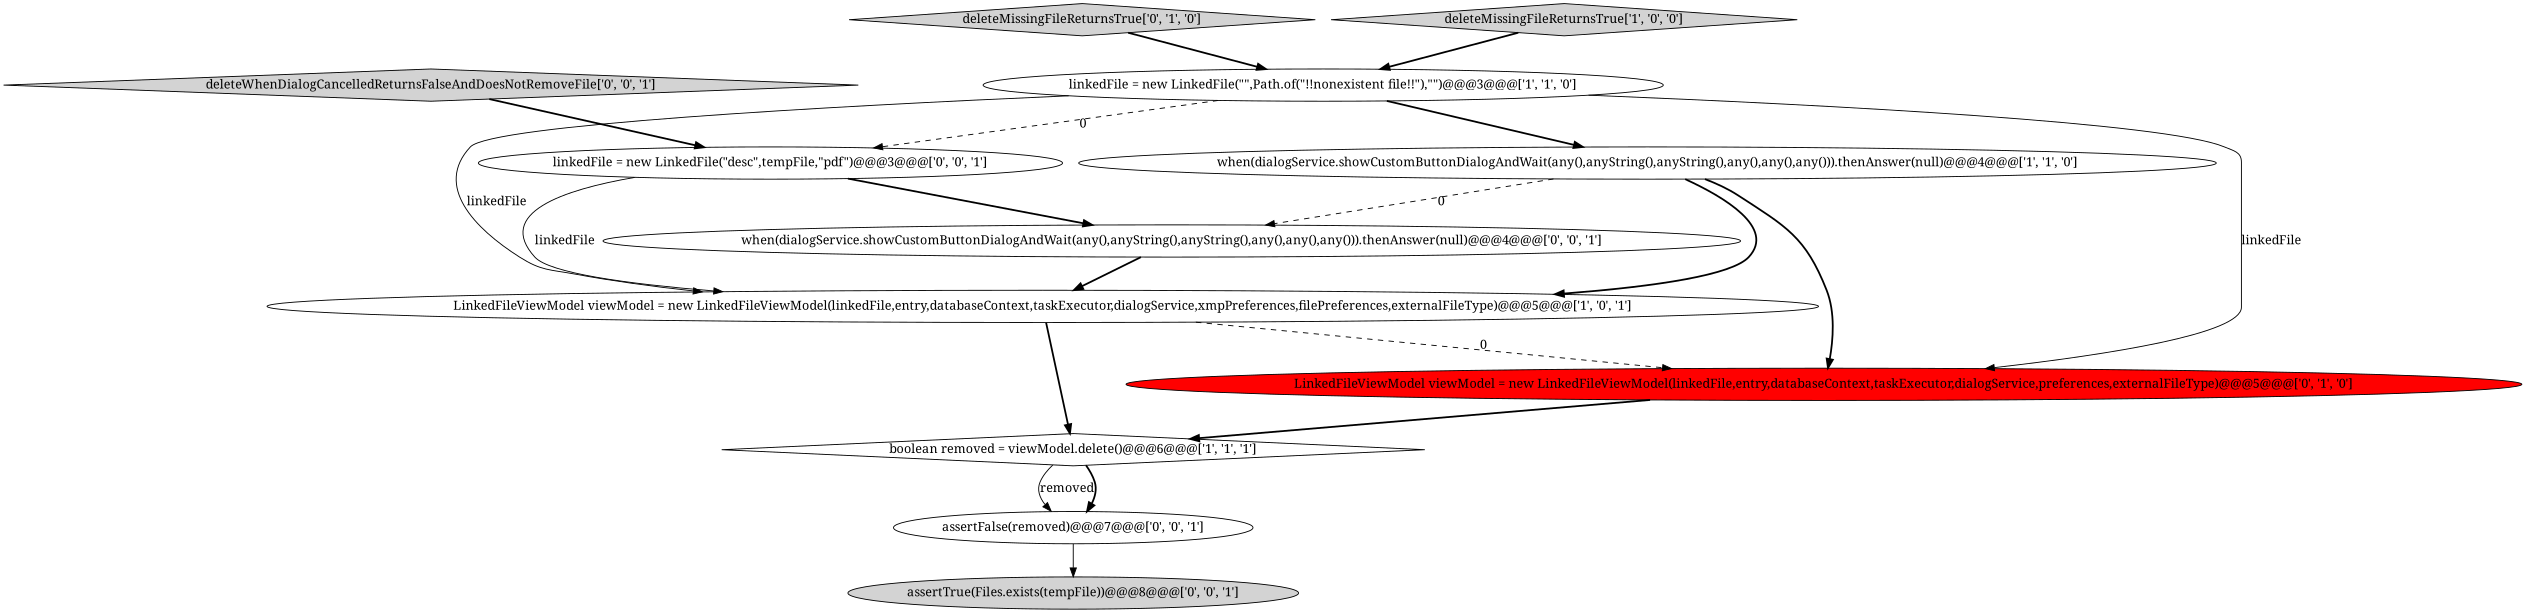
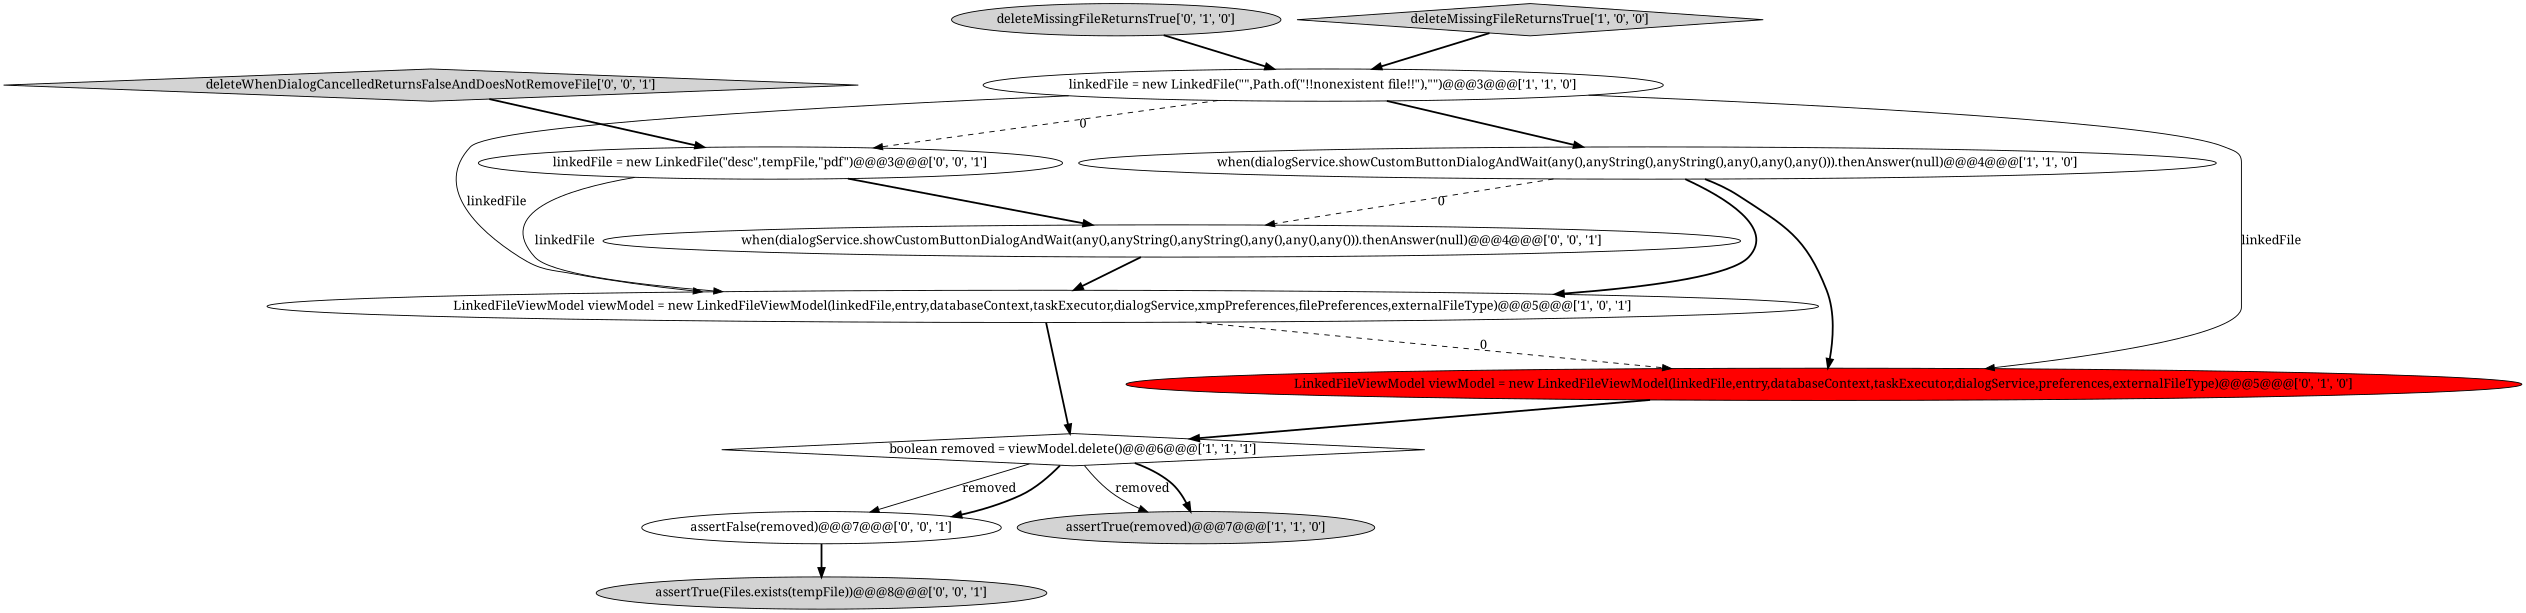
(1082, 20) -> (1116, 20)
none -> (1196, 528)
(1073, 556) -> (822, 556)
